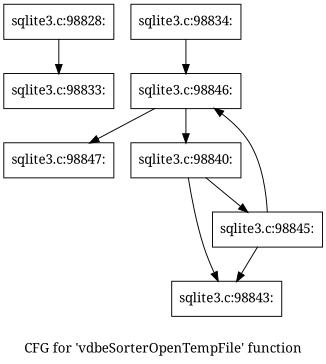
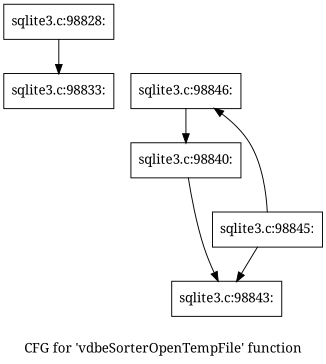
(186, 22) -> none
(59, 160) -> none
(223, 192) -> none
